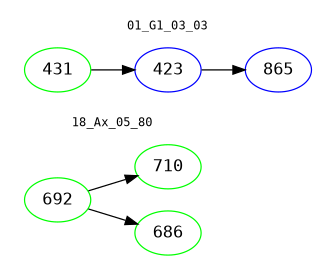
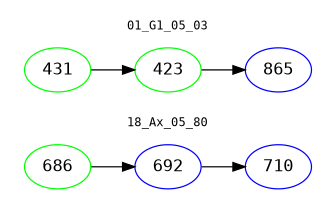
(168, 26) -> (168, 26)
(168, 70) -> (168, 70)
(168, 167) -> (278, 167)
(58, 200) -> (168, 167)
(107, 215) -> (107, 167)
